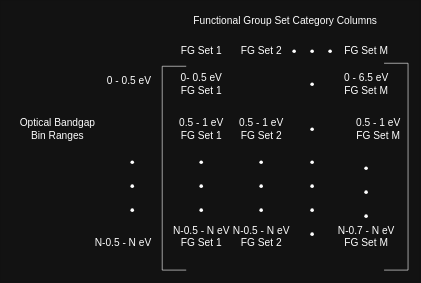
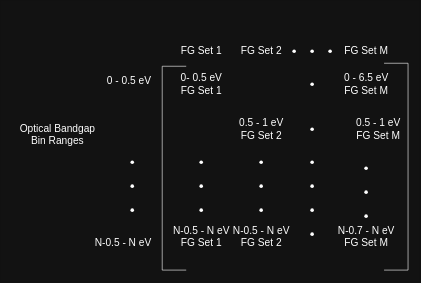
(285, 21) -> none
(57, 129) -> (57, 135)
(201, 129) -> none
